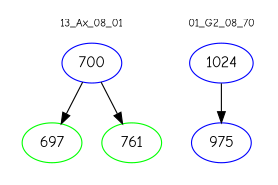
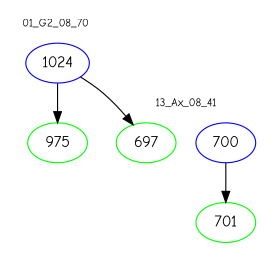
(92, 24) -> (186, 103)
(75, 98) -> (115, 104)
(132, 143) -> (226, 222)
(221, 143) -> (58, 143)
